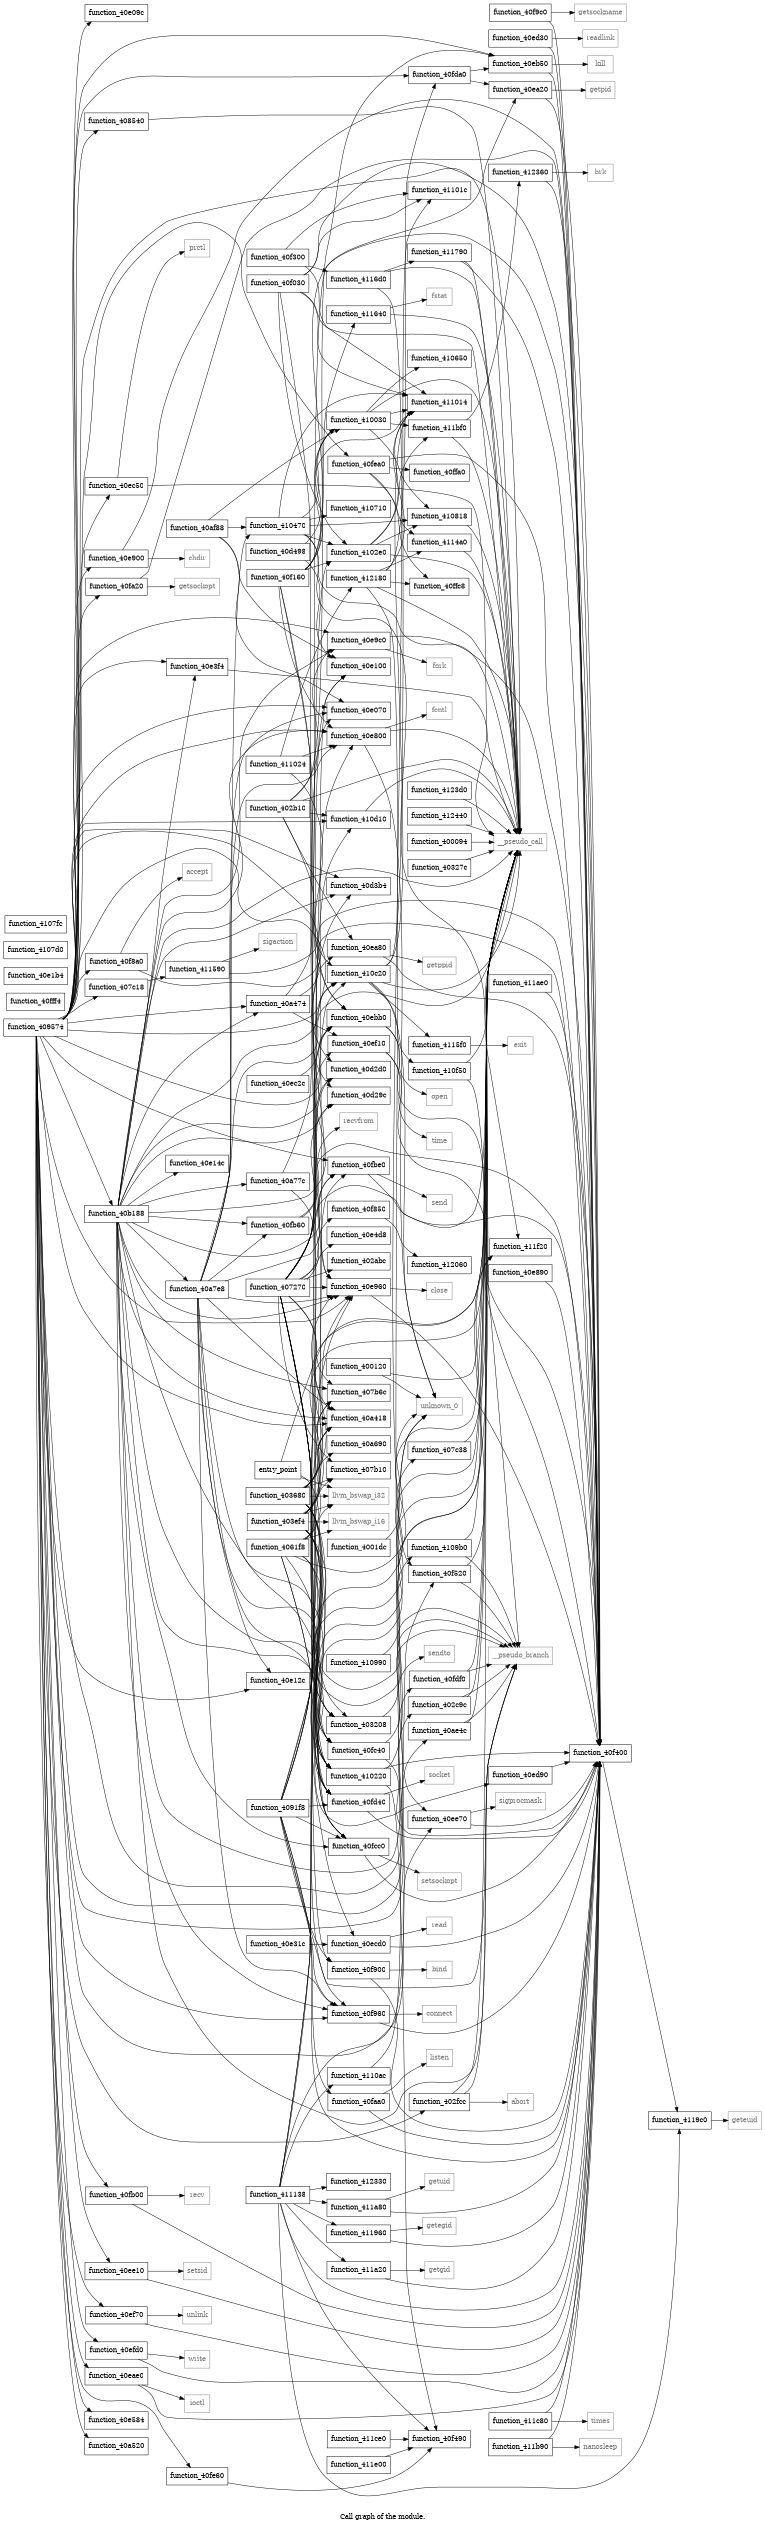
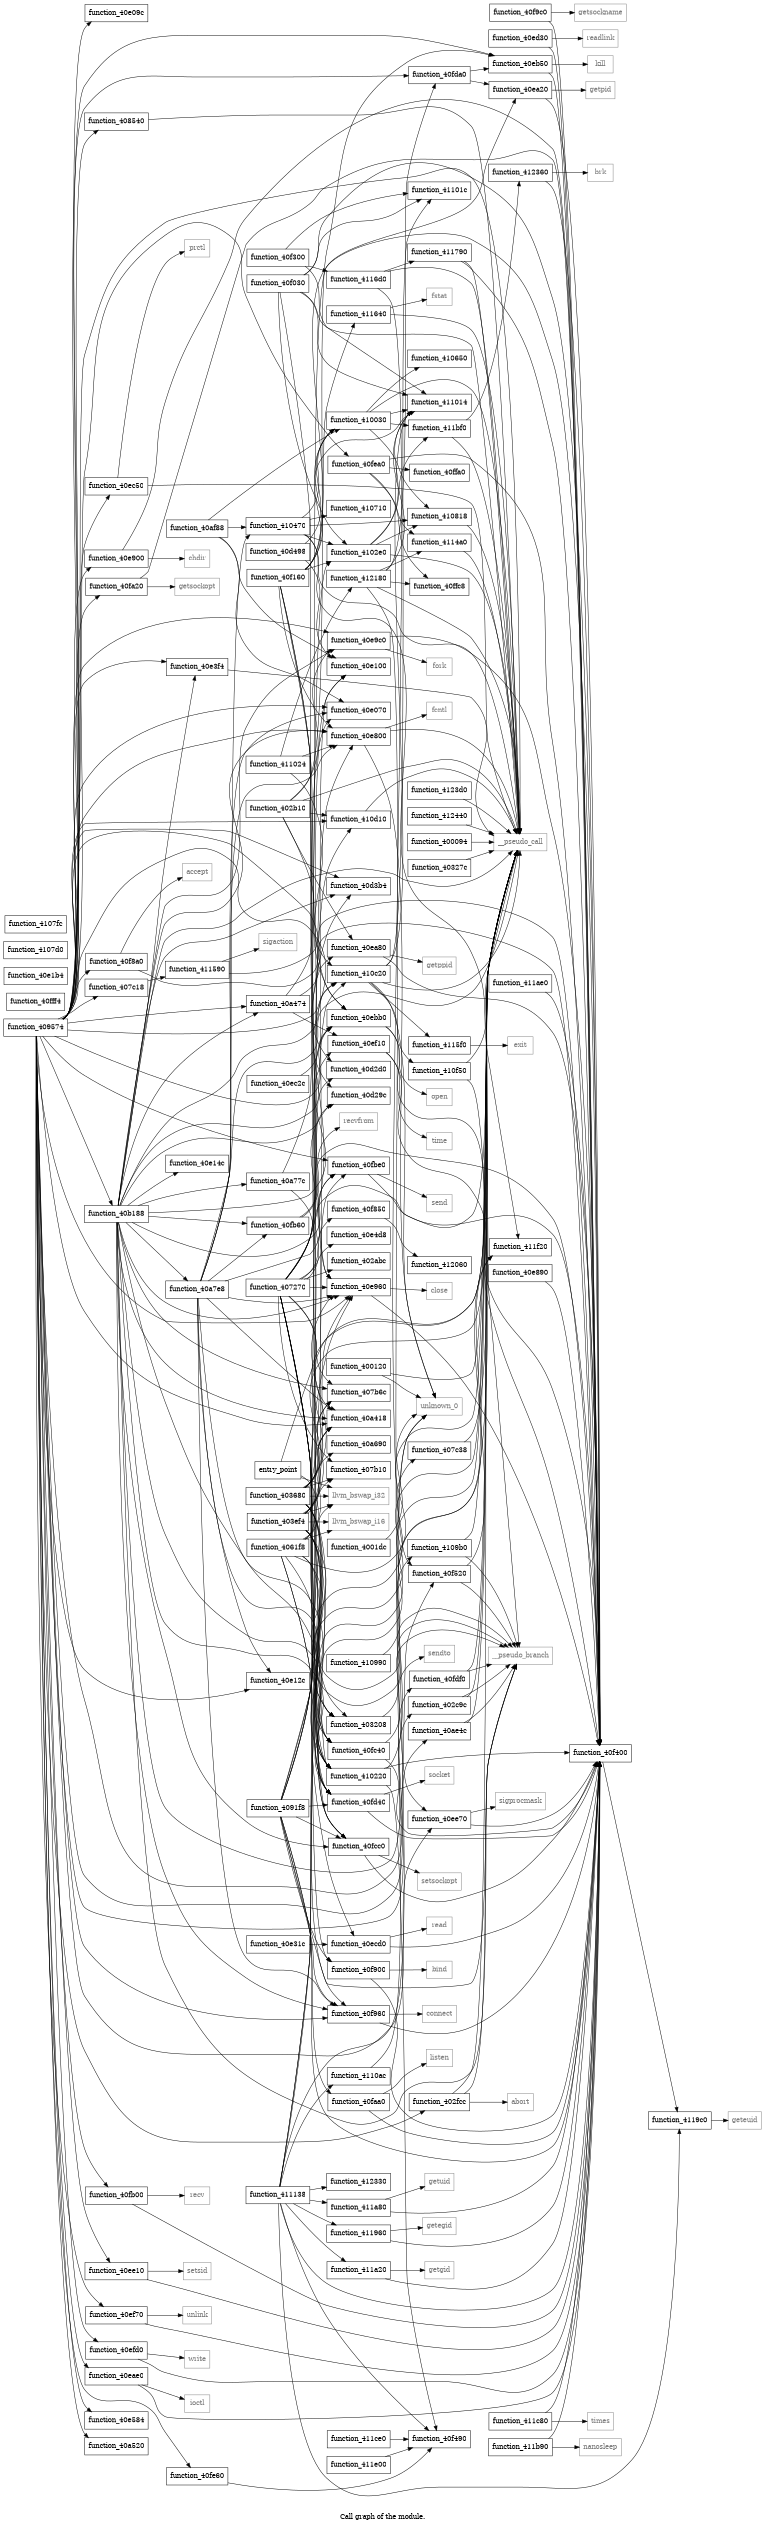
(311, 423) -> none
none -> (313, 1175)
(315, 1183) -> none
(520, 1775) -> none
